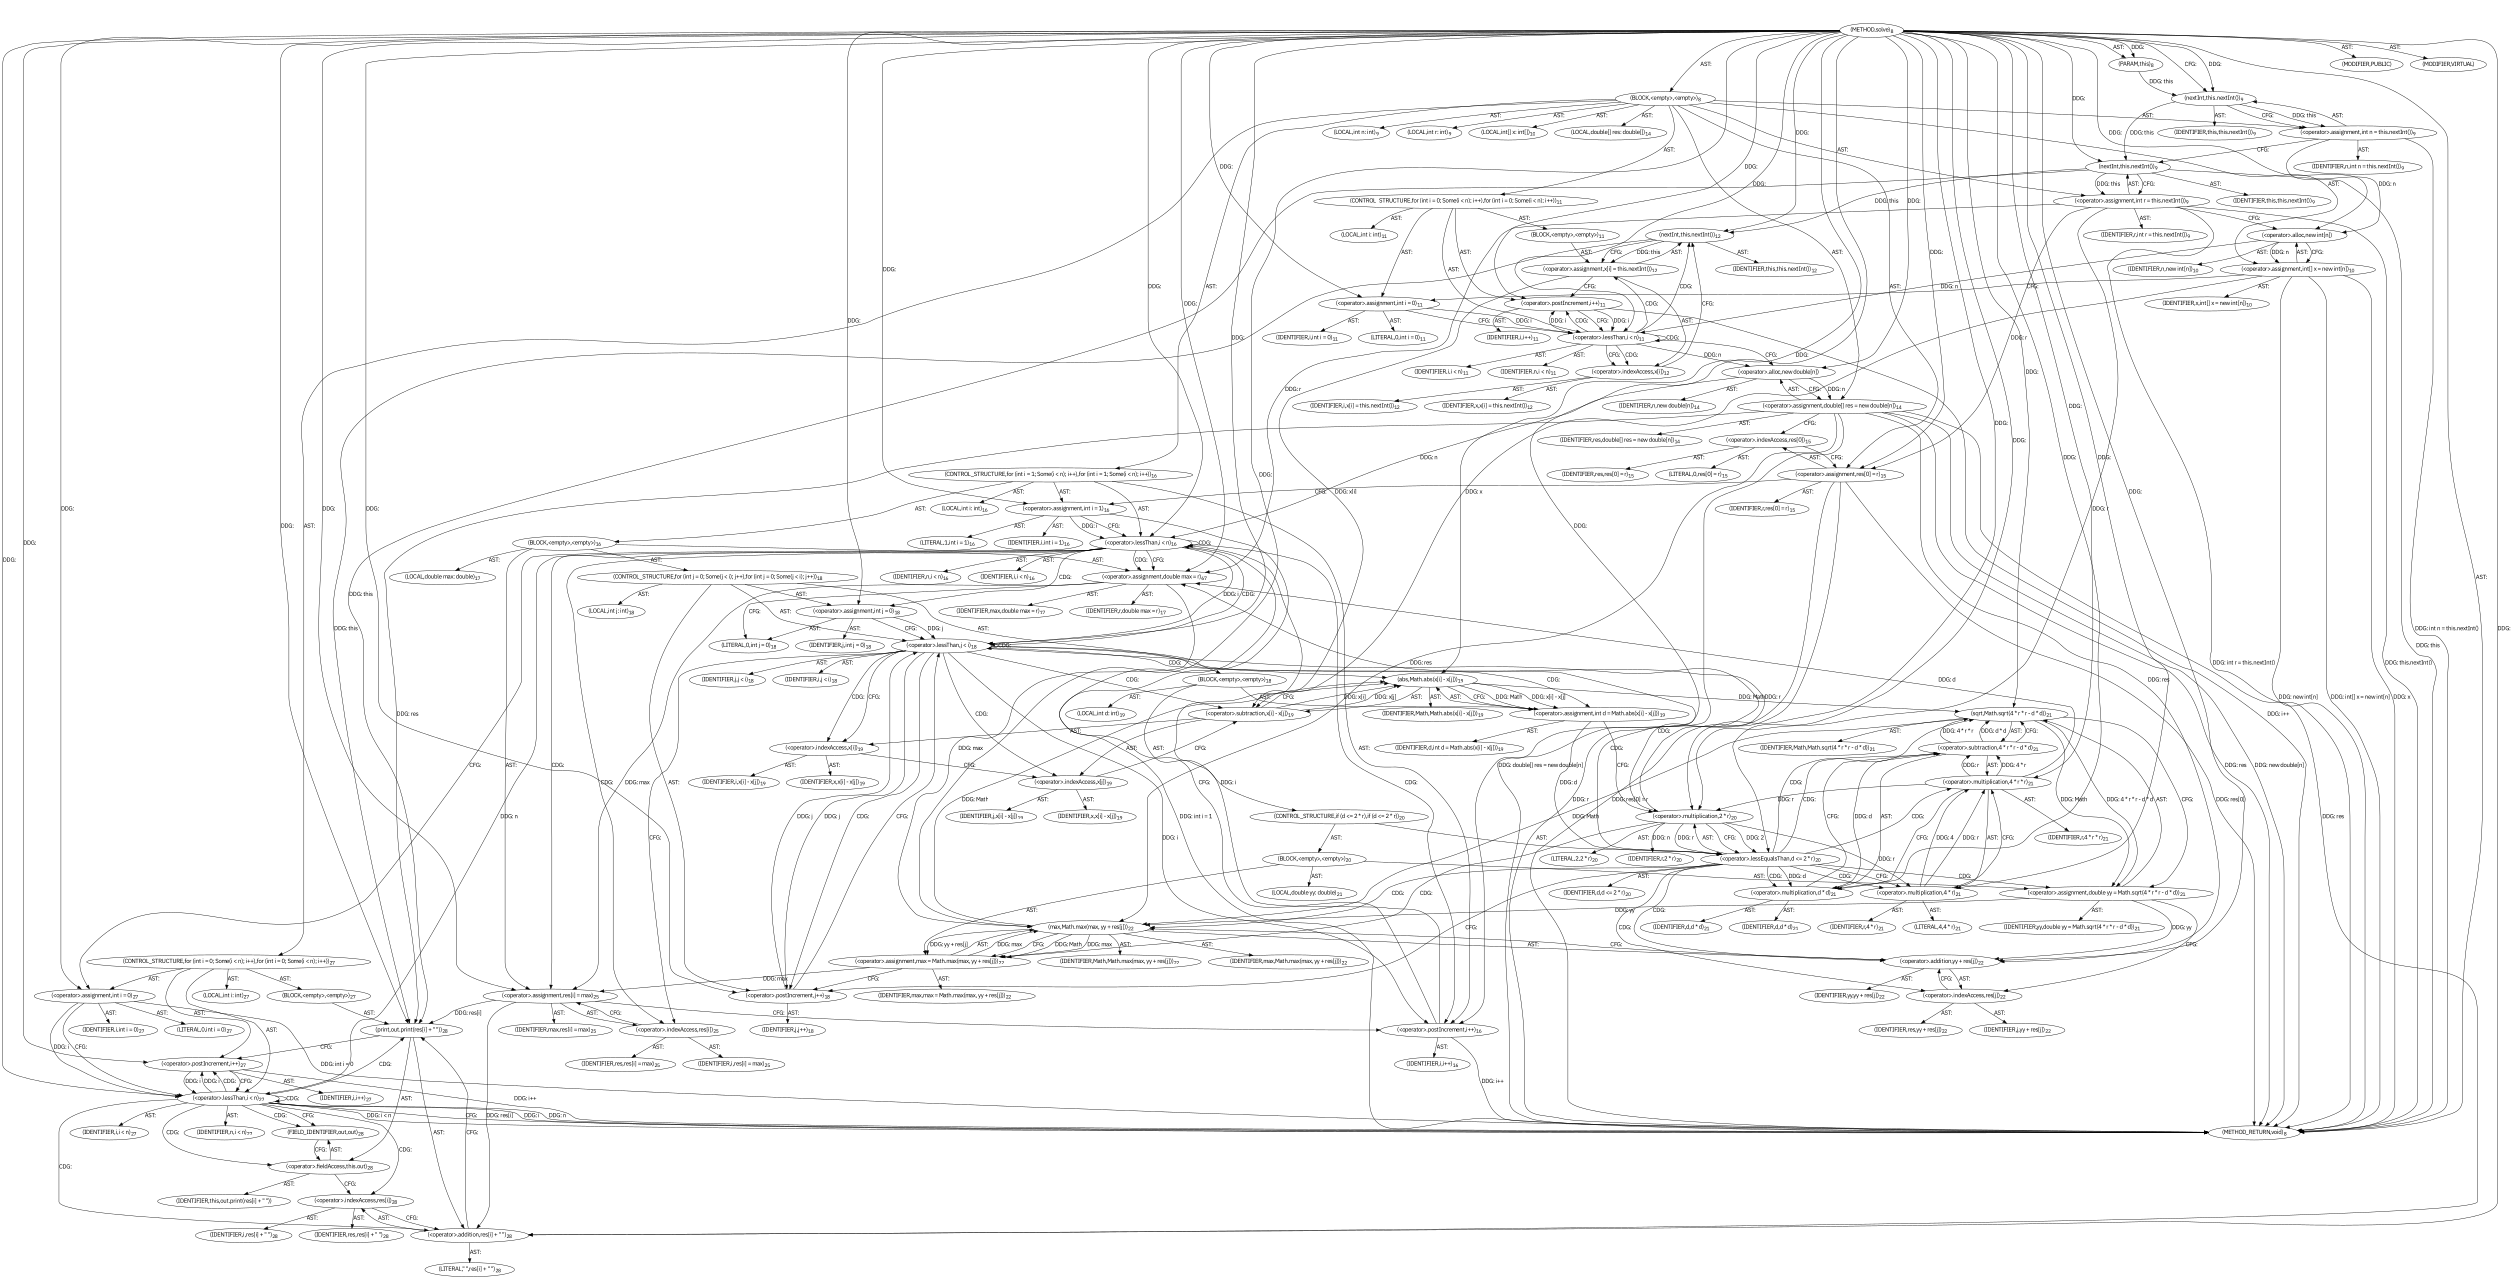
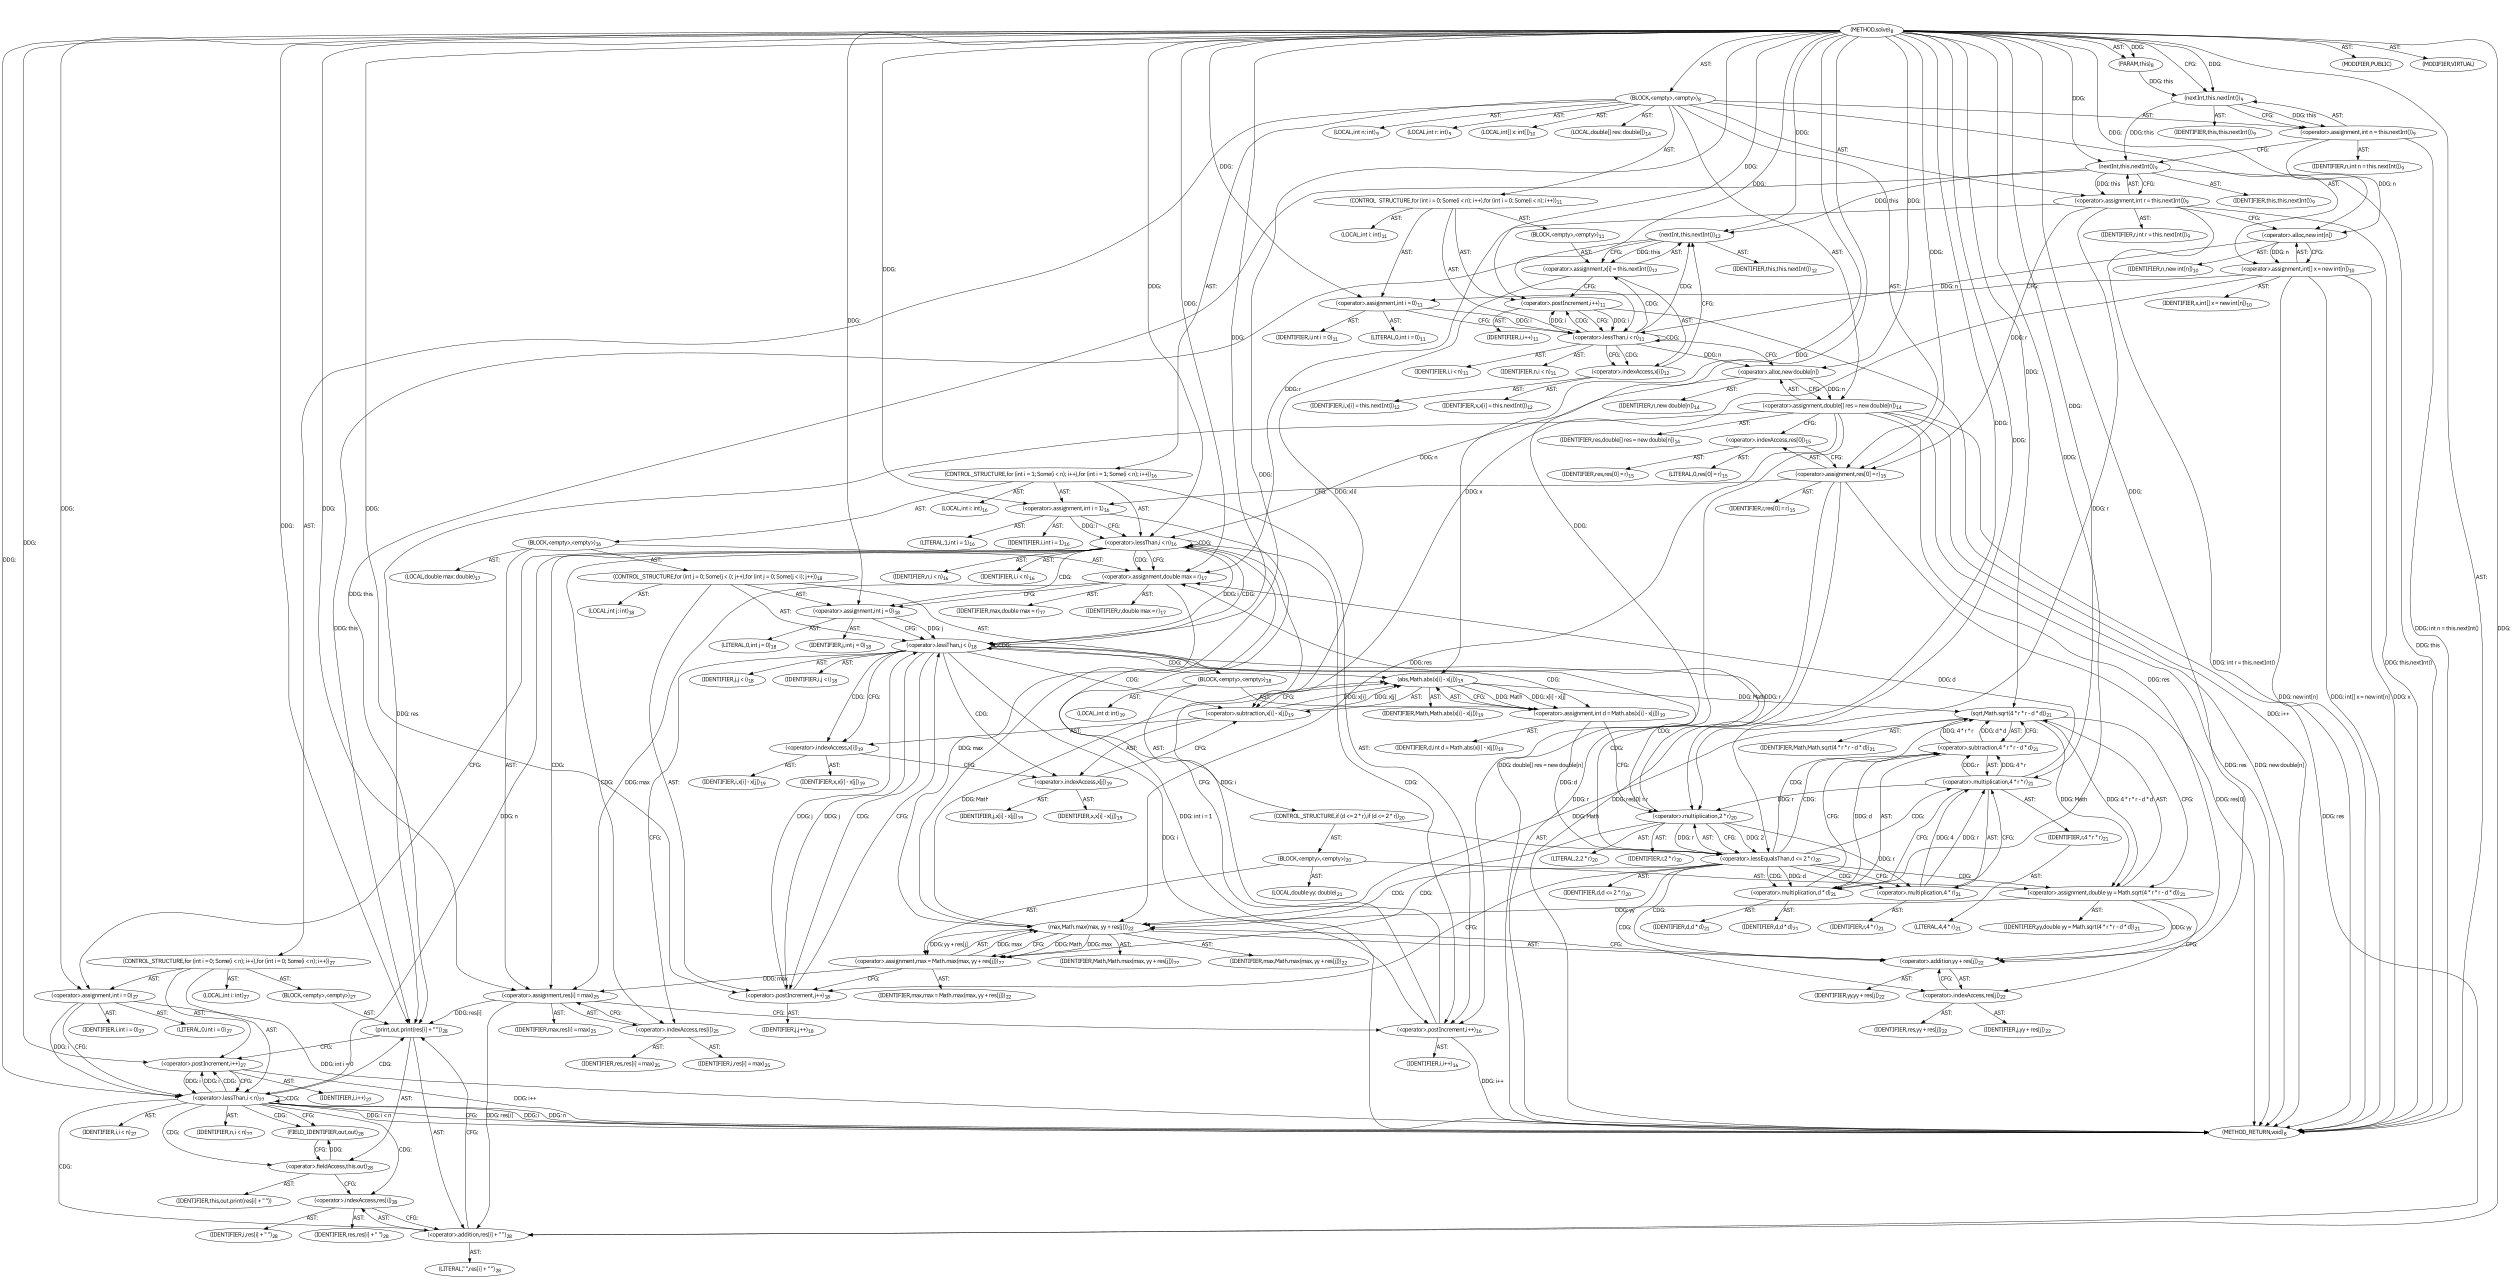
(2095, 449) -> none
(1204, 577) -> (1204, 577)
(910, 592) -> (1006, 595)
(1661, 838) -> (1661, 838)
(1927, 909) -> (2014, 881)
(337, 1150) -> (337, 1150)
